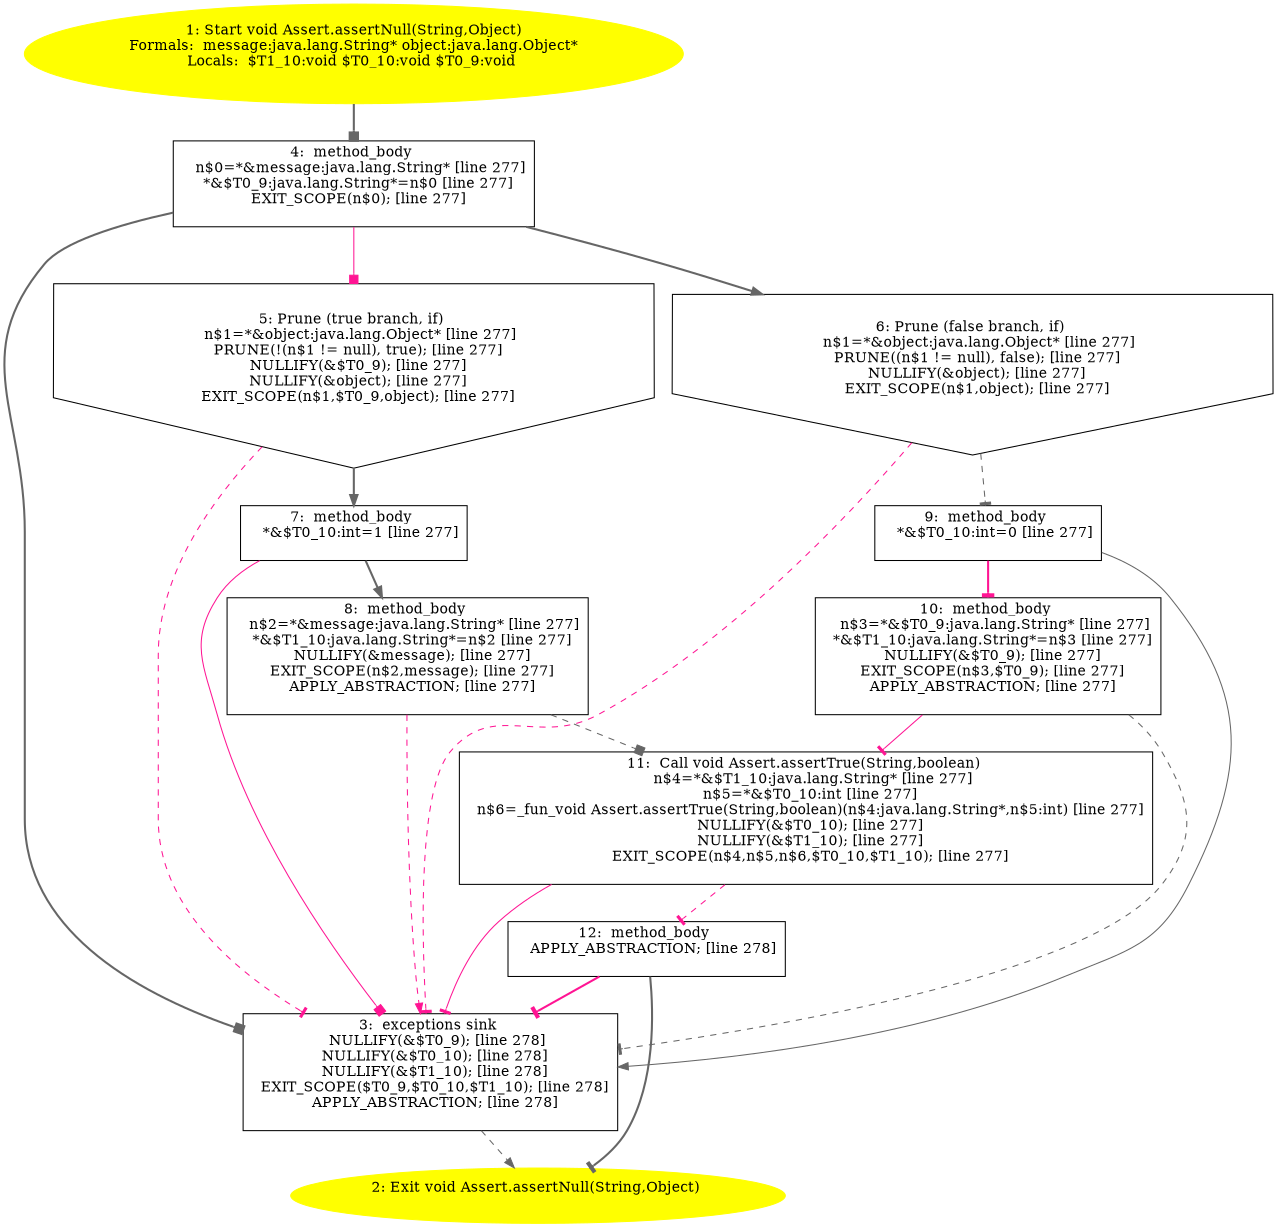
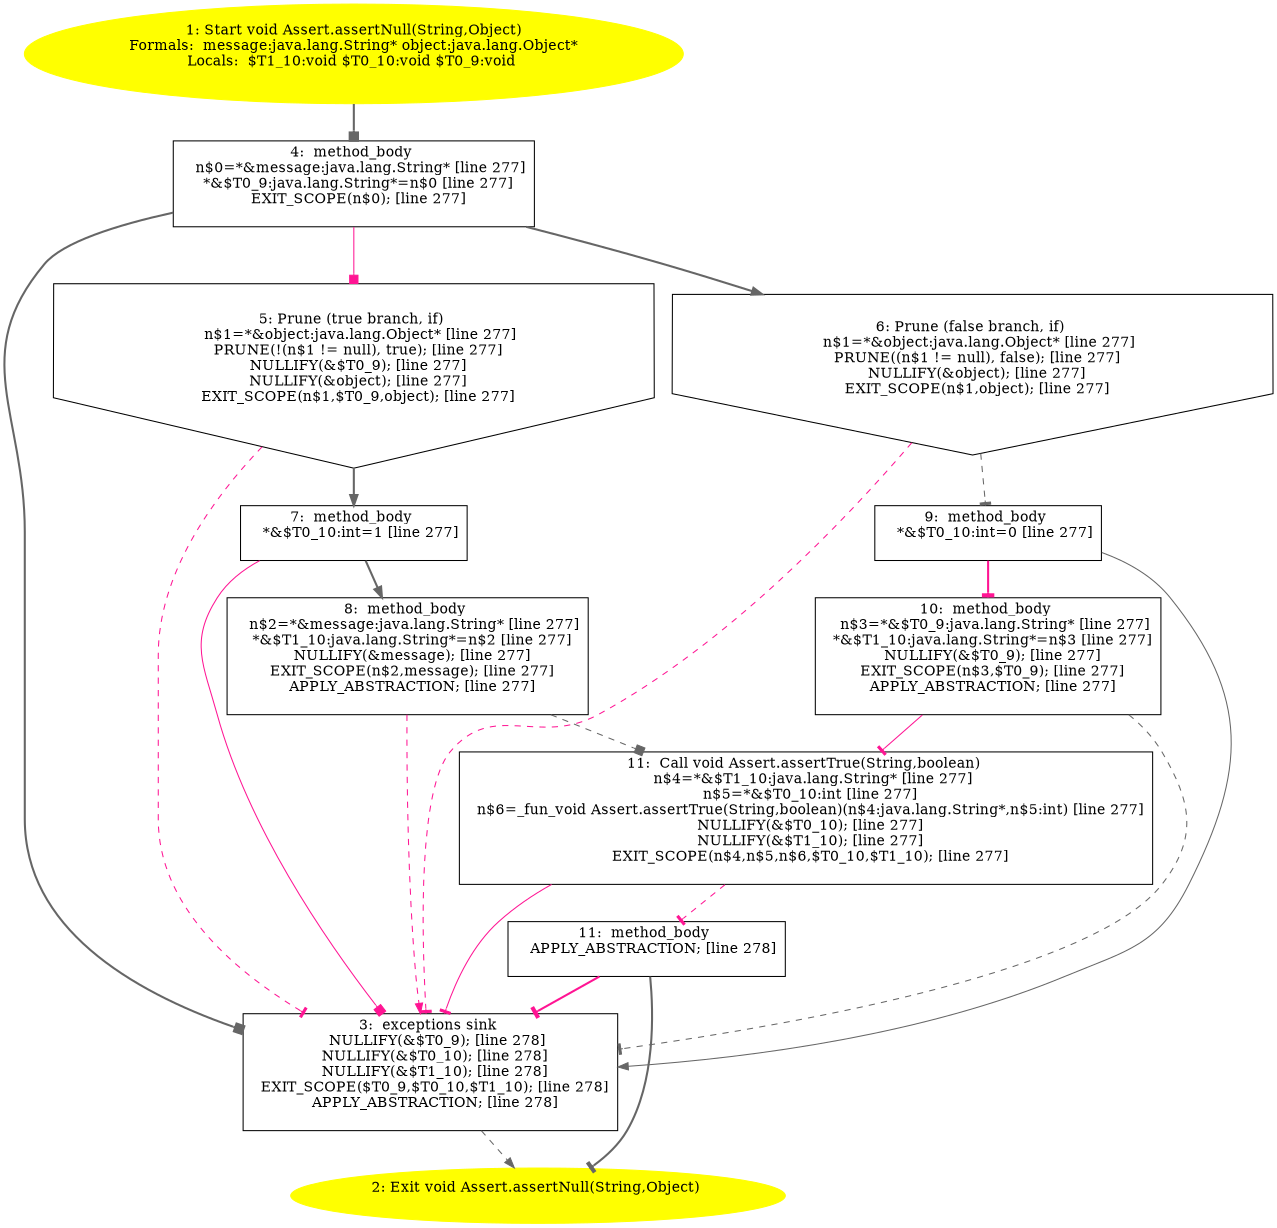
(647, 949) -> (647, 949)
